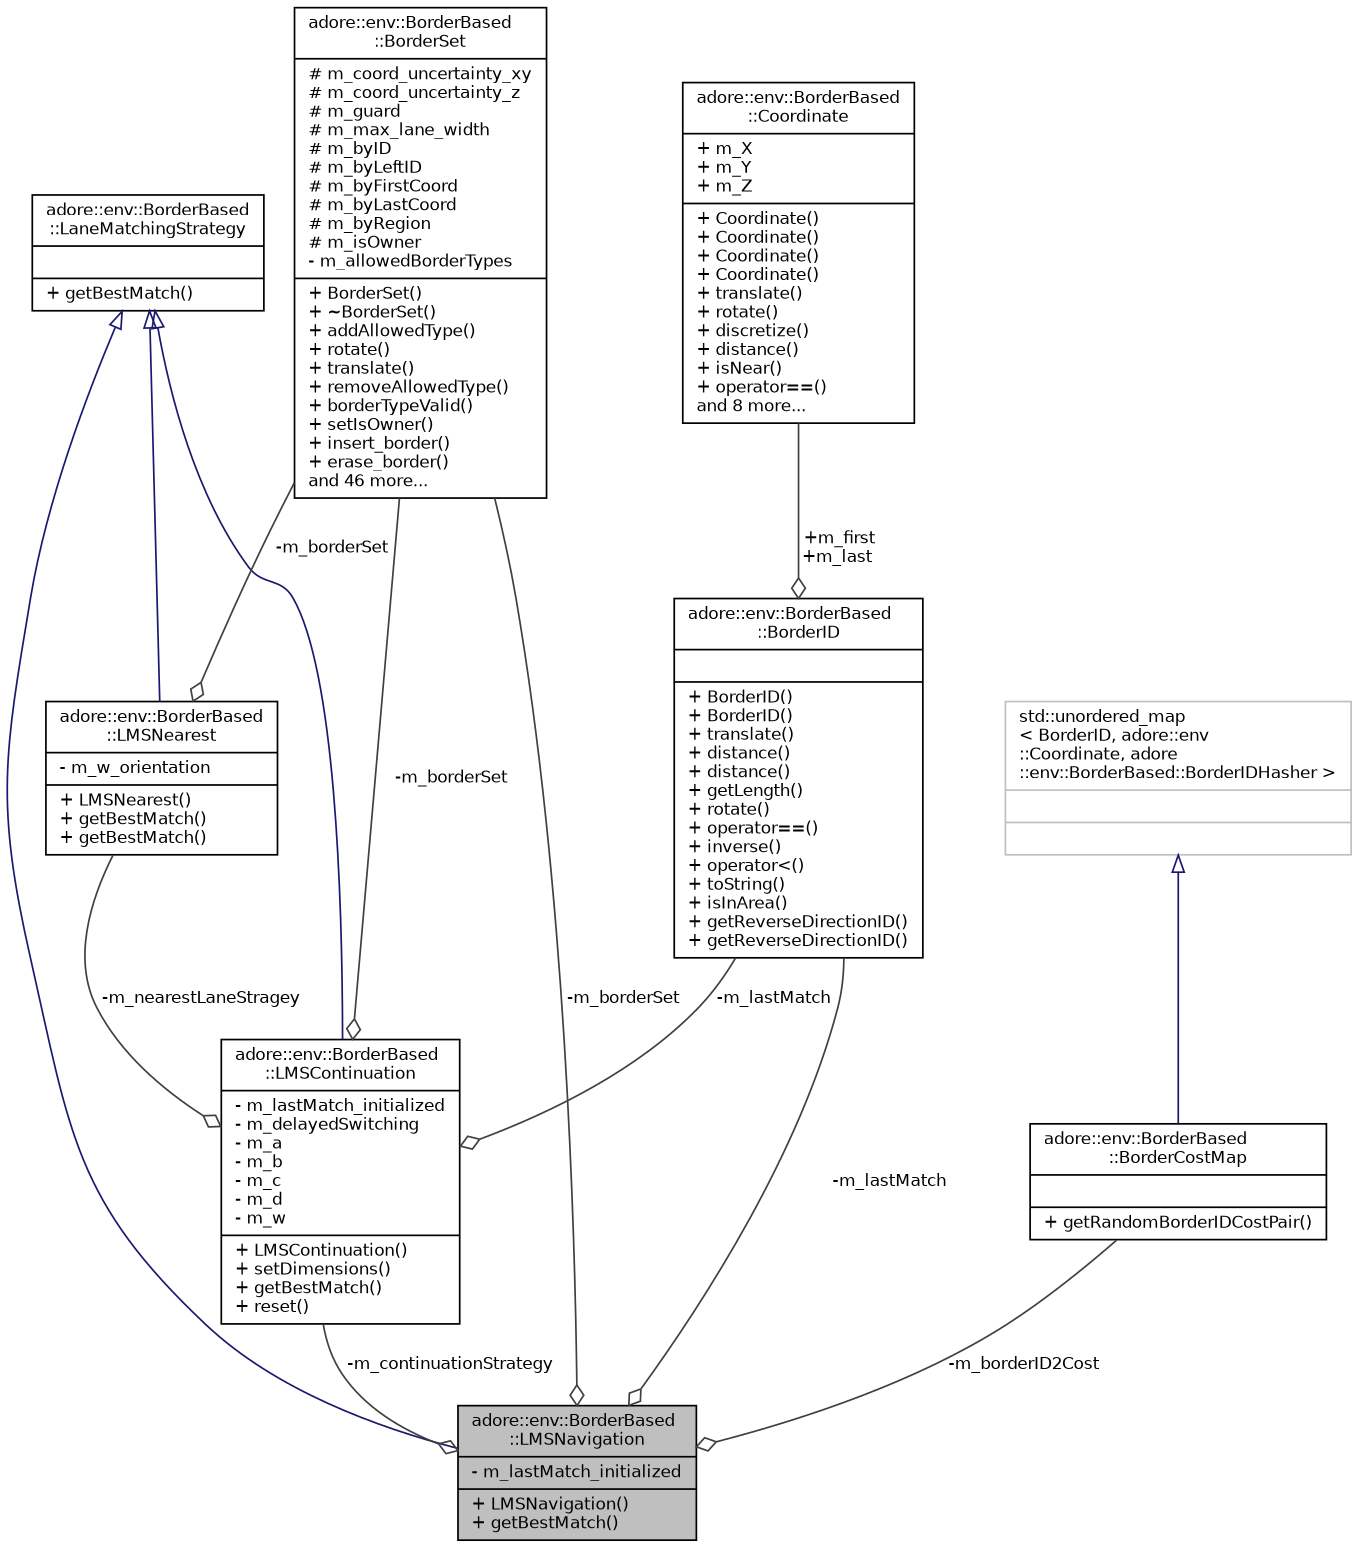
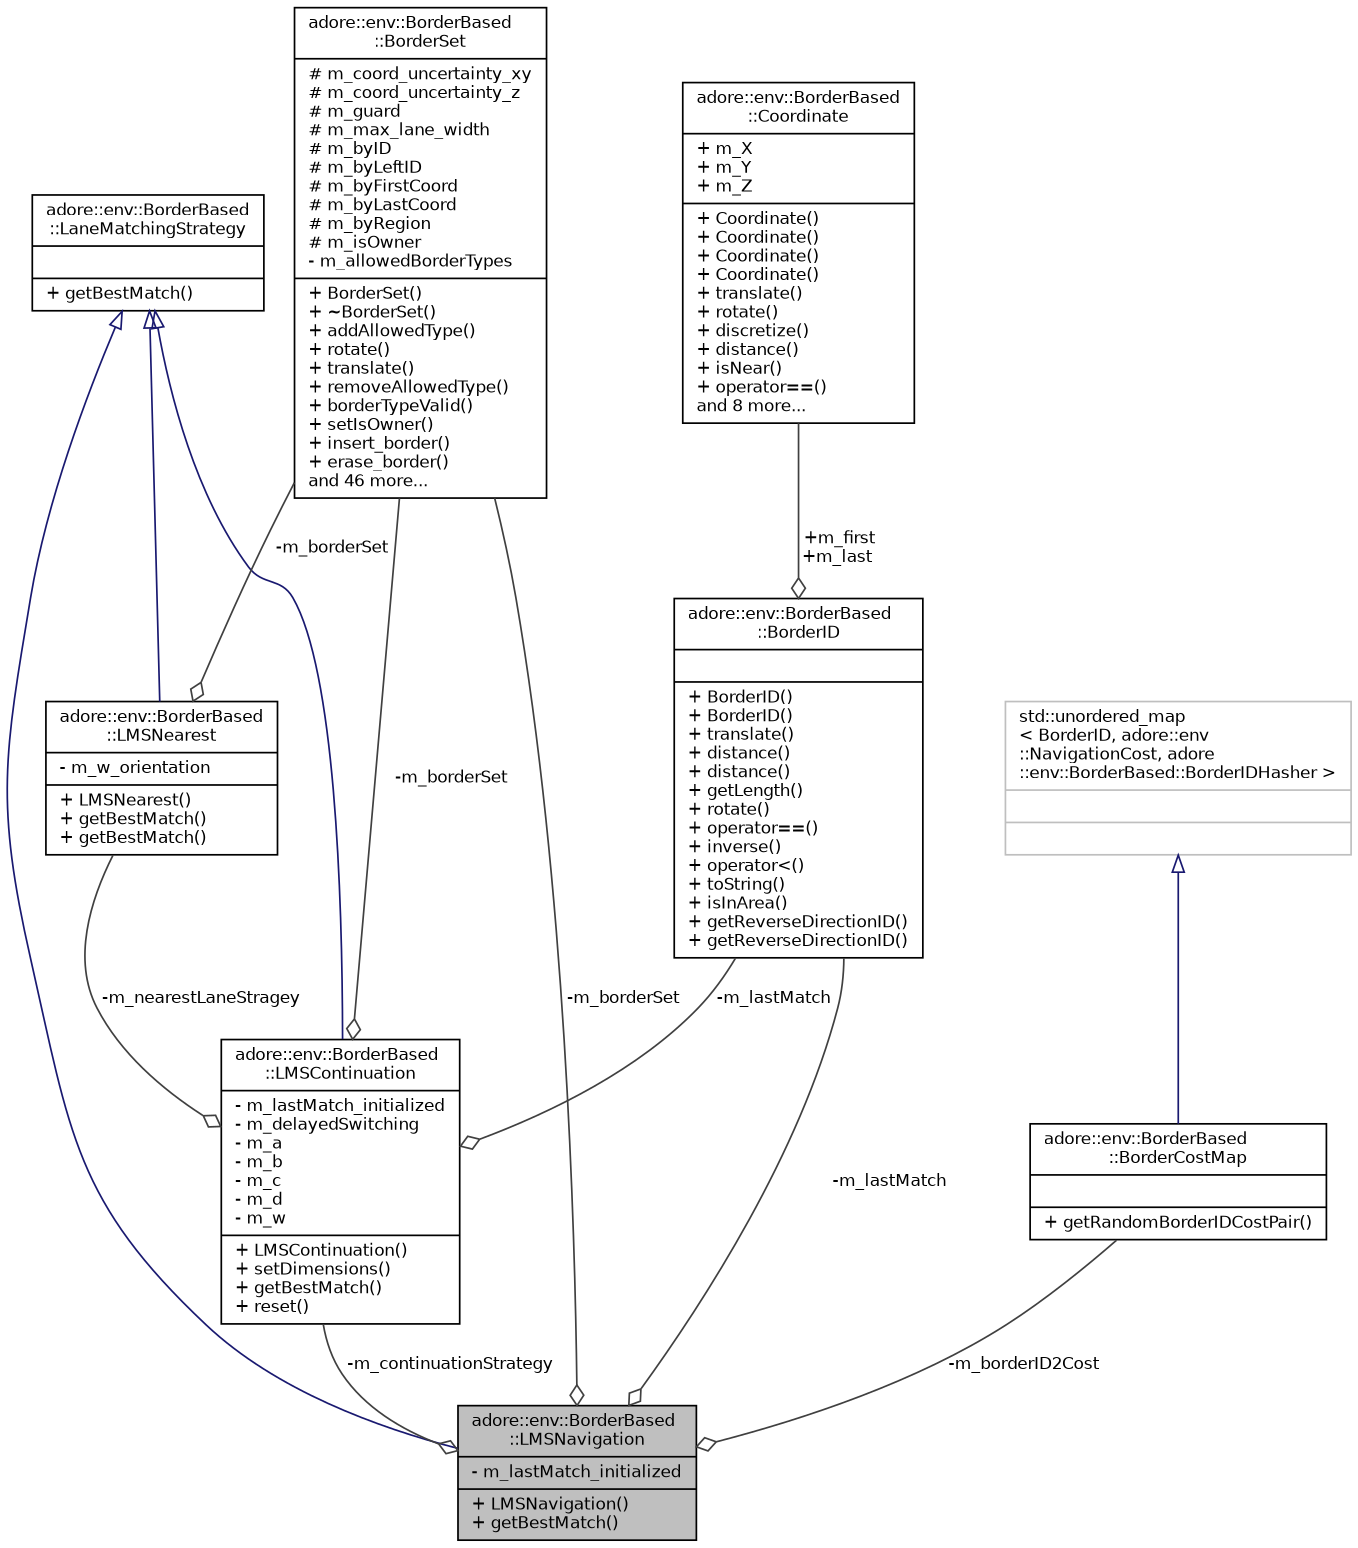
(1099, 754) -> (1117, 754)
